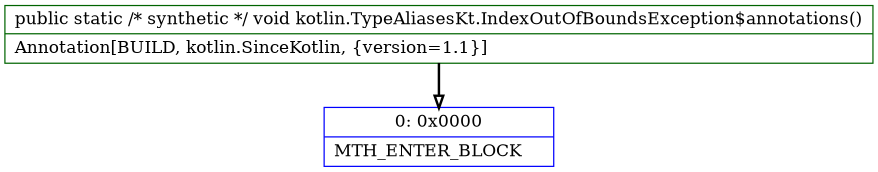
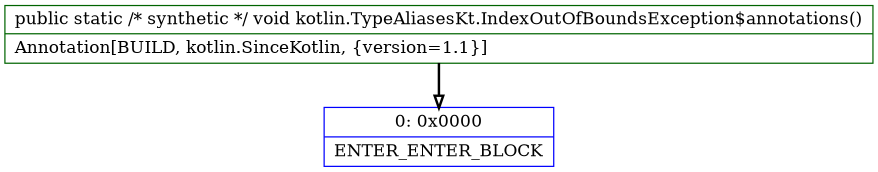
(428, 151) -> (439, 151)
